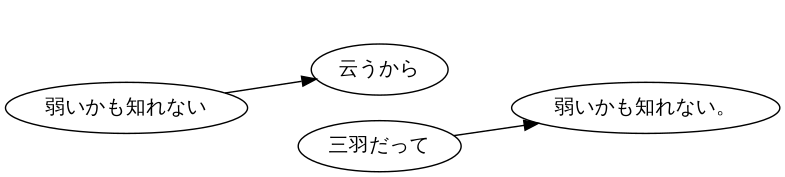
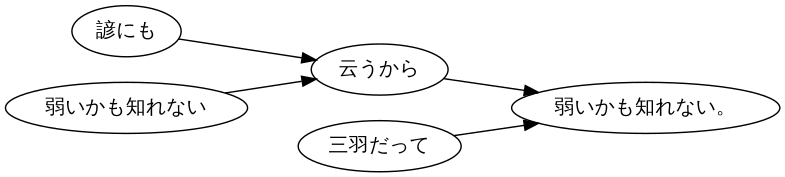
none -> (127, 31)
none -> (484, 85)
